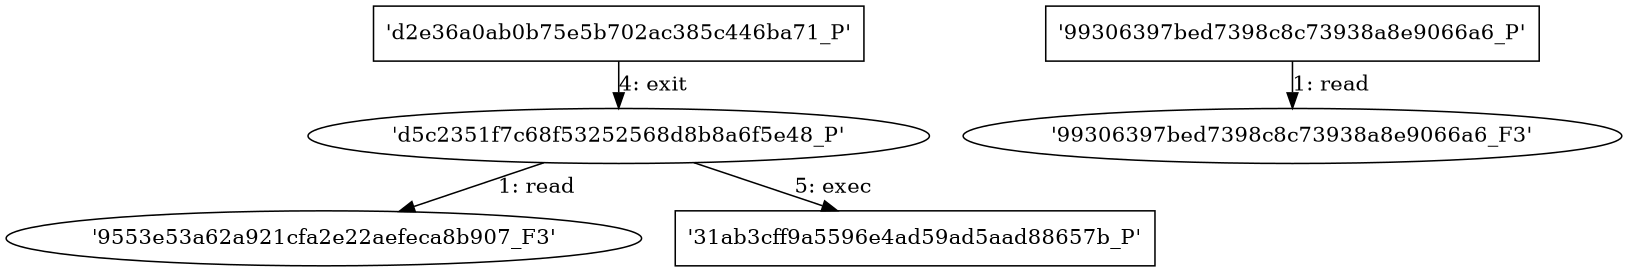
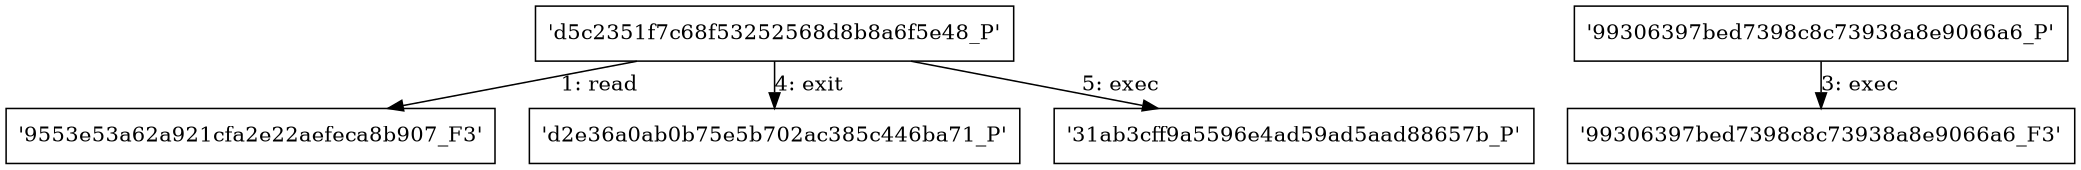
(619, 77) -> (775, 77)
(1331, 85) -> (1860, 85)
(619, 136) -> (775, 34)
(1292, 136) -> (1821, 136)
(324, 238) -> (251, 136)
